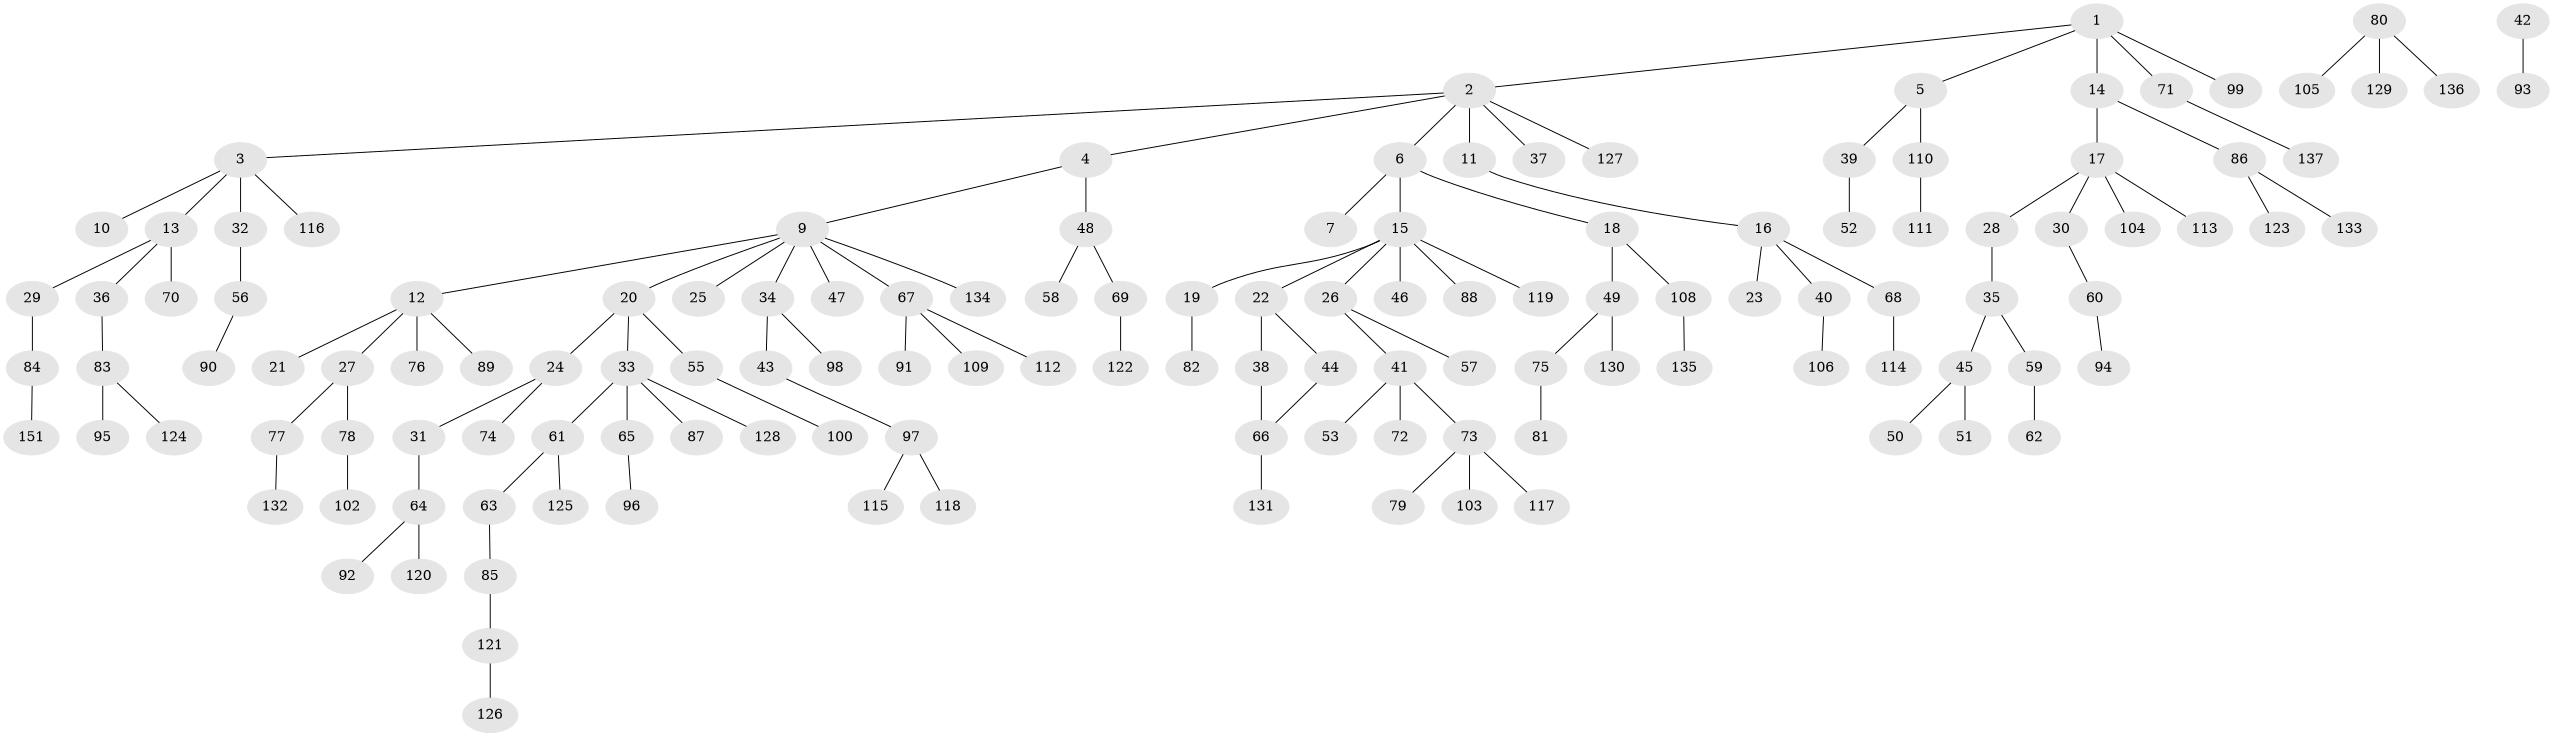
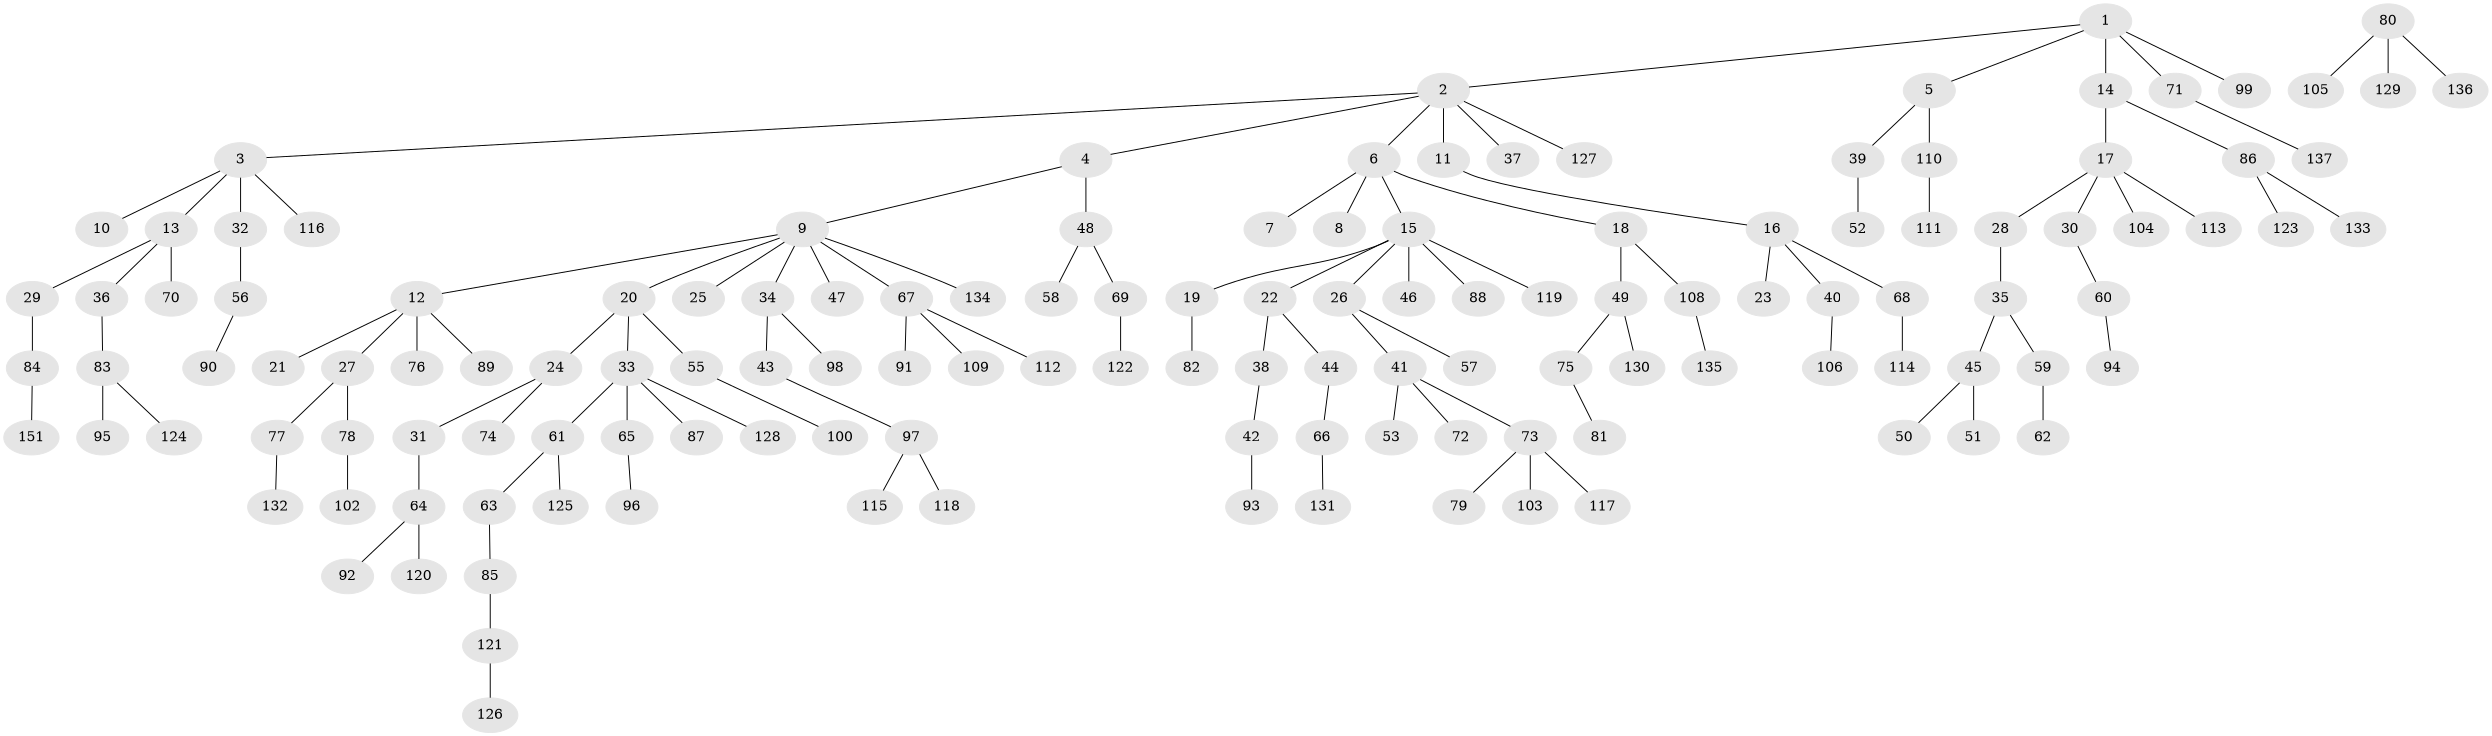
none -> (1339, 229)
(1261, 403) -> (1257, 403)
